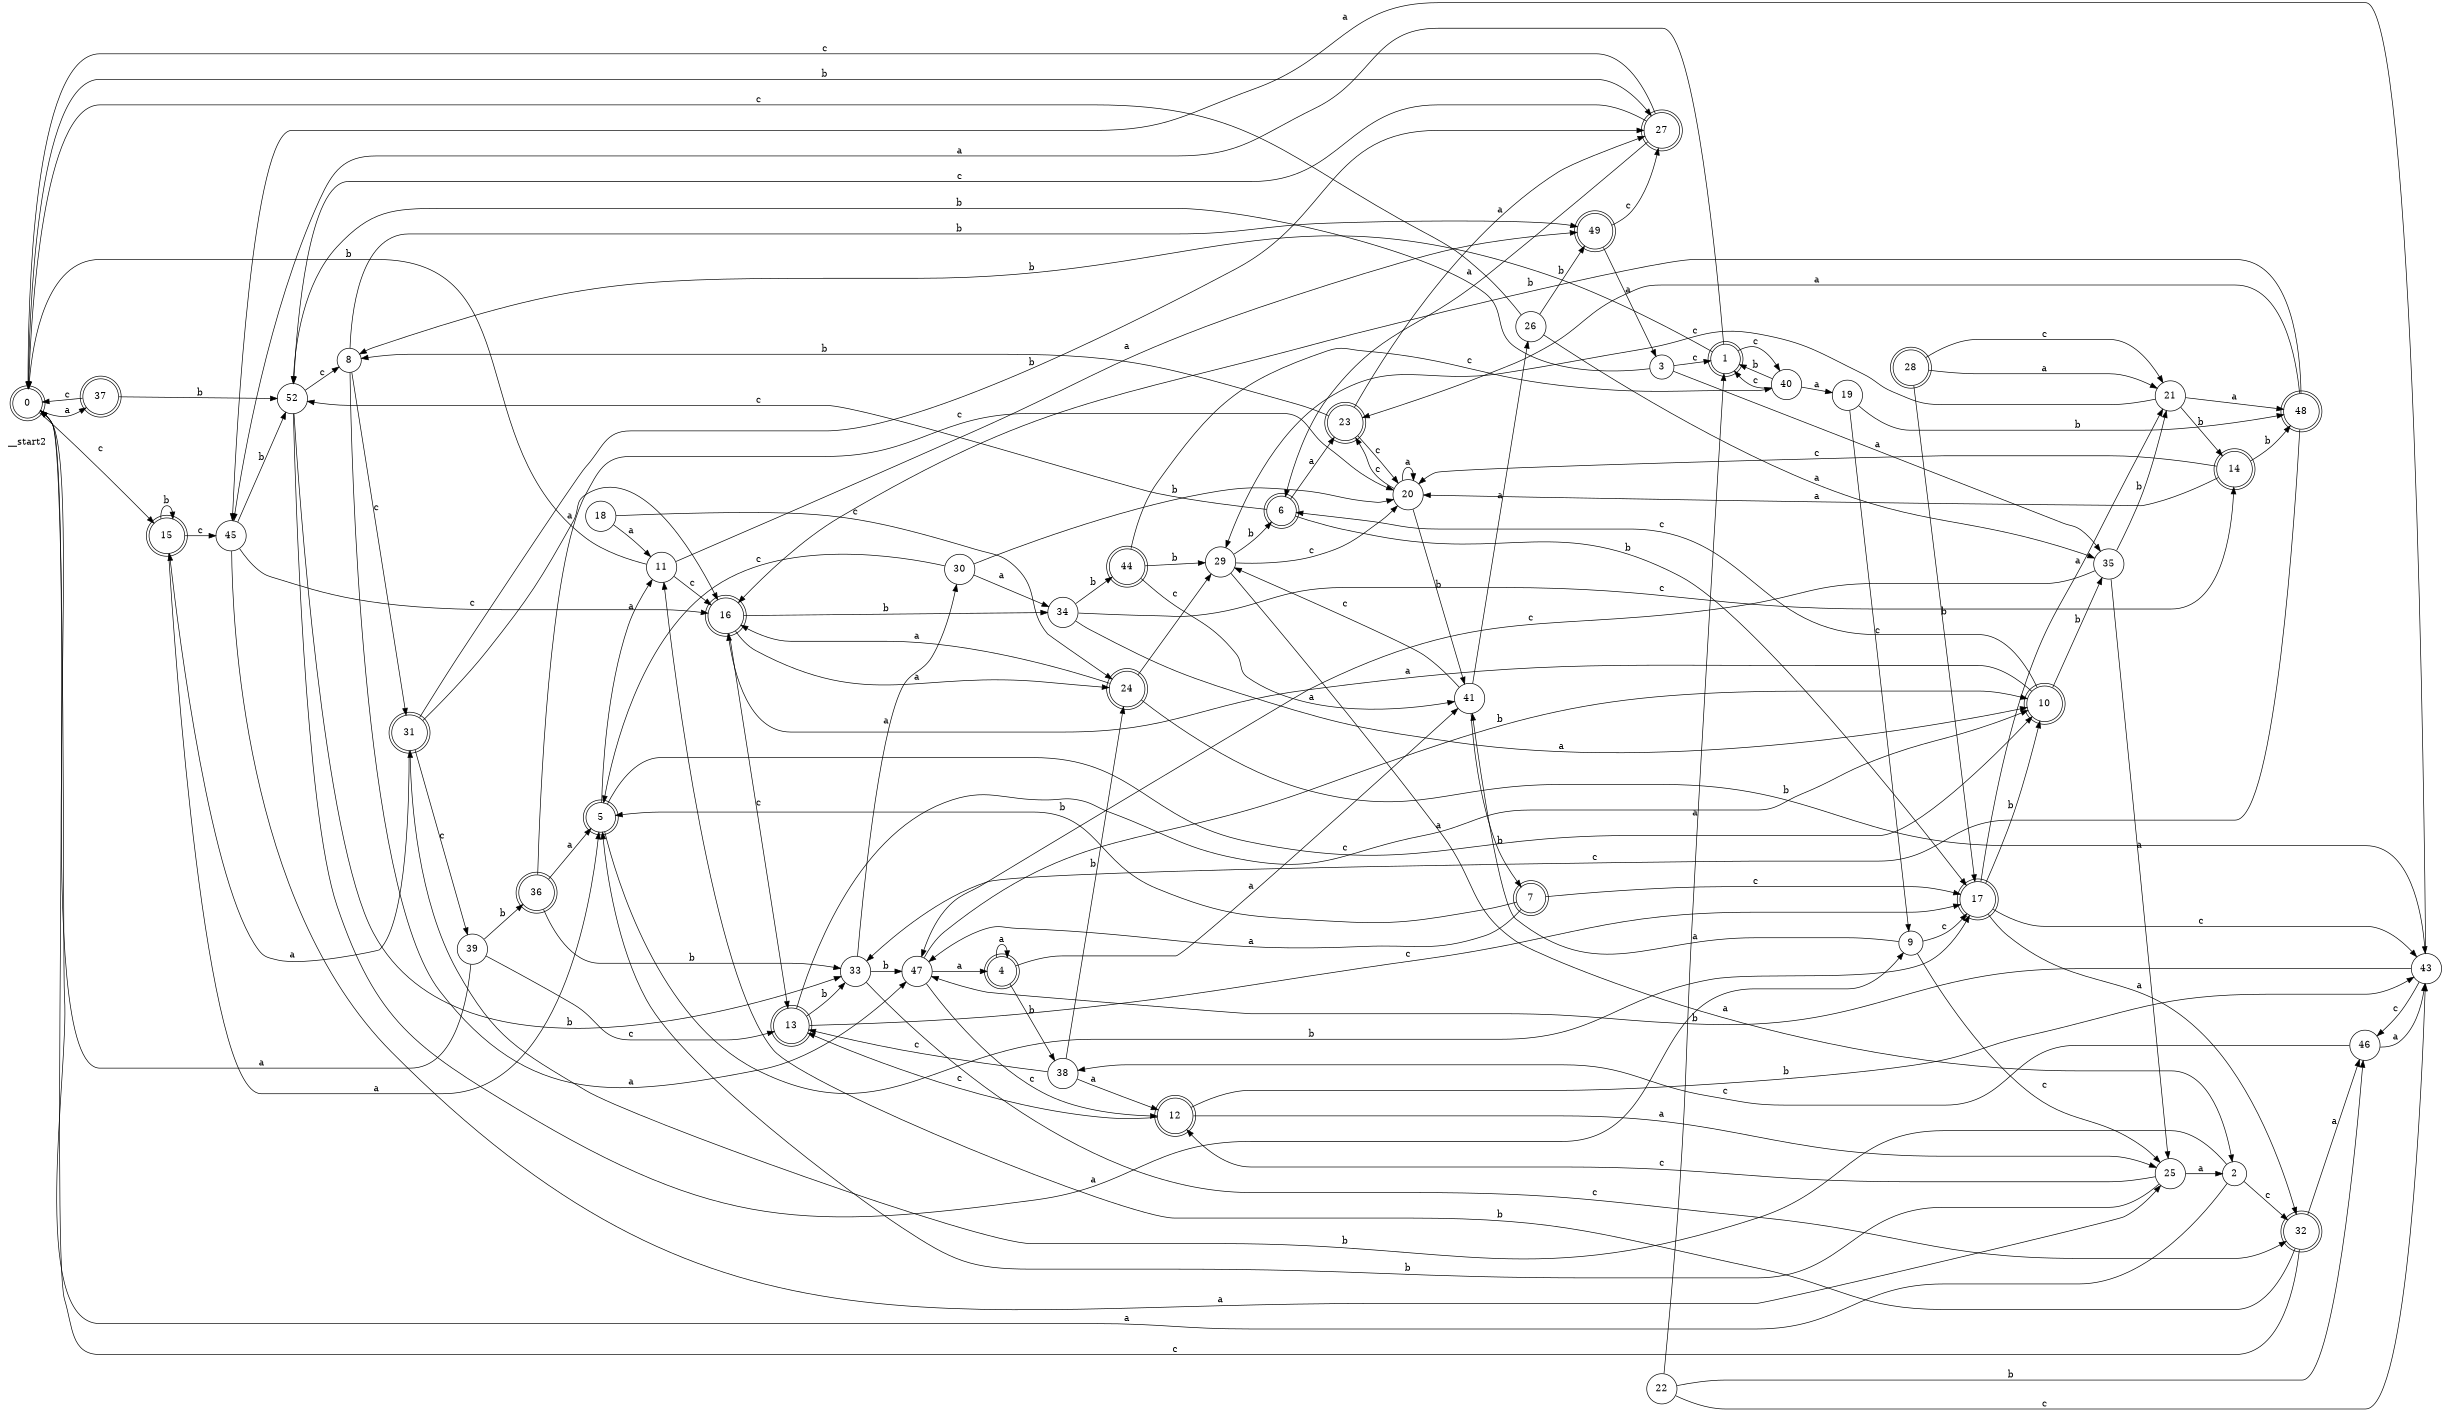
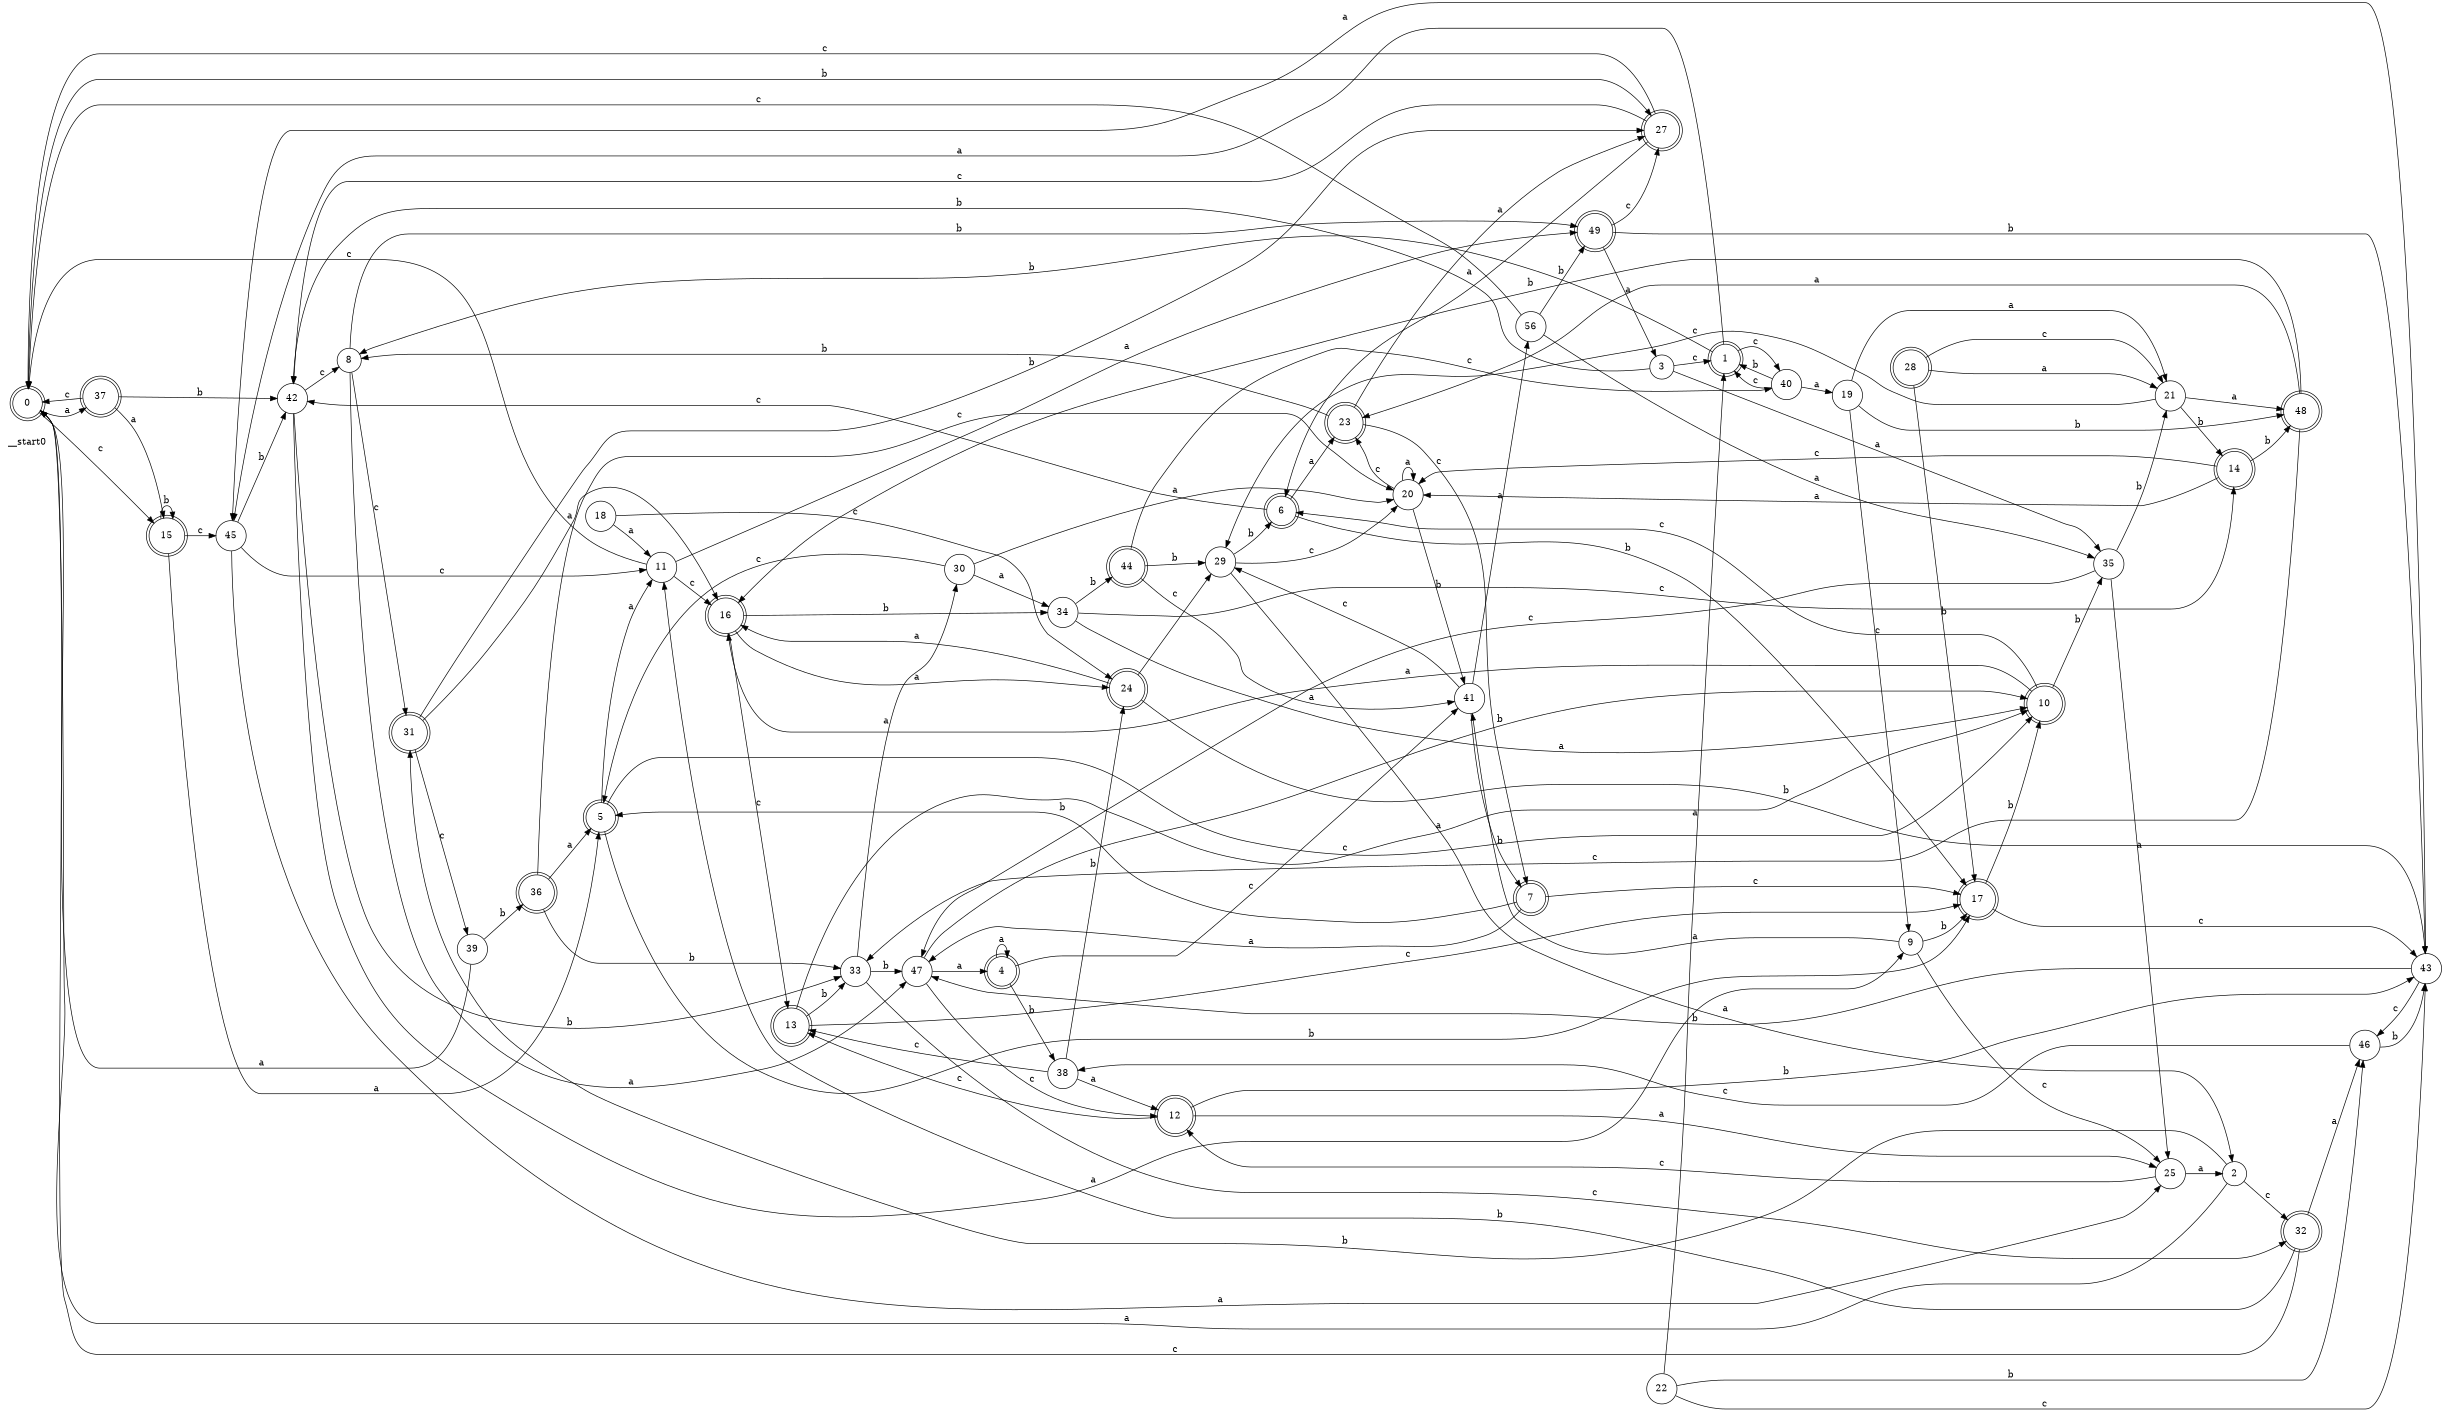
none -> (2348, 234)
(349, 254) -> (349, 254)
(1531, 327) -> (1531, 327)
(292, 399) -> (292, 399)
(28, 442) -> (28, 442)
(1376, 457) -> (1486, 624)
(1175, 490) -> (1175, 490)
(463, 609) -> (436, 576)
(2043, 638) -> (2006, 311)
(1251, 886) -> (1251, 886)
(241, 918) -> (147, 455)
(1944, 927) -> (1944, 927)
(2183, 1017) -> none
(615, 1037) -> none
(2396, 1037) -> (2396, 1037)
(1281, 1270) -> none
